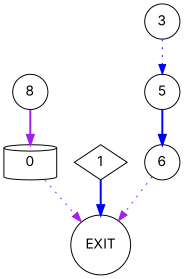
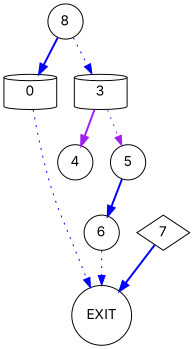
(162, 22) -> (101, 92)
none -> (80, 51)
(162, 52) -> (113, 123)
(30, 122) -> (51, 51)
none -> (75, 162)
(101, 162) -> (163, 233)
(138, 195) -> (102, 263)
(60, 197) -> (54, 196)
